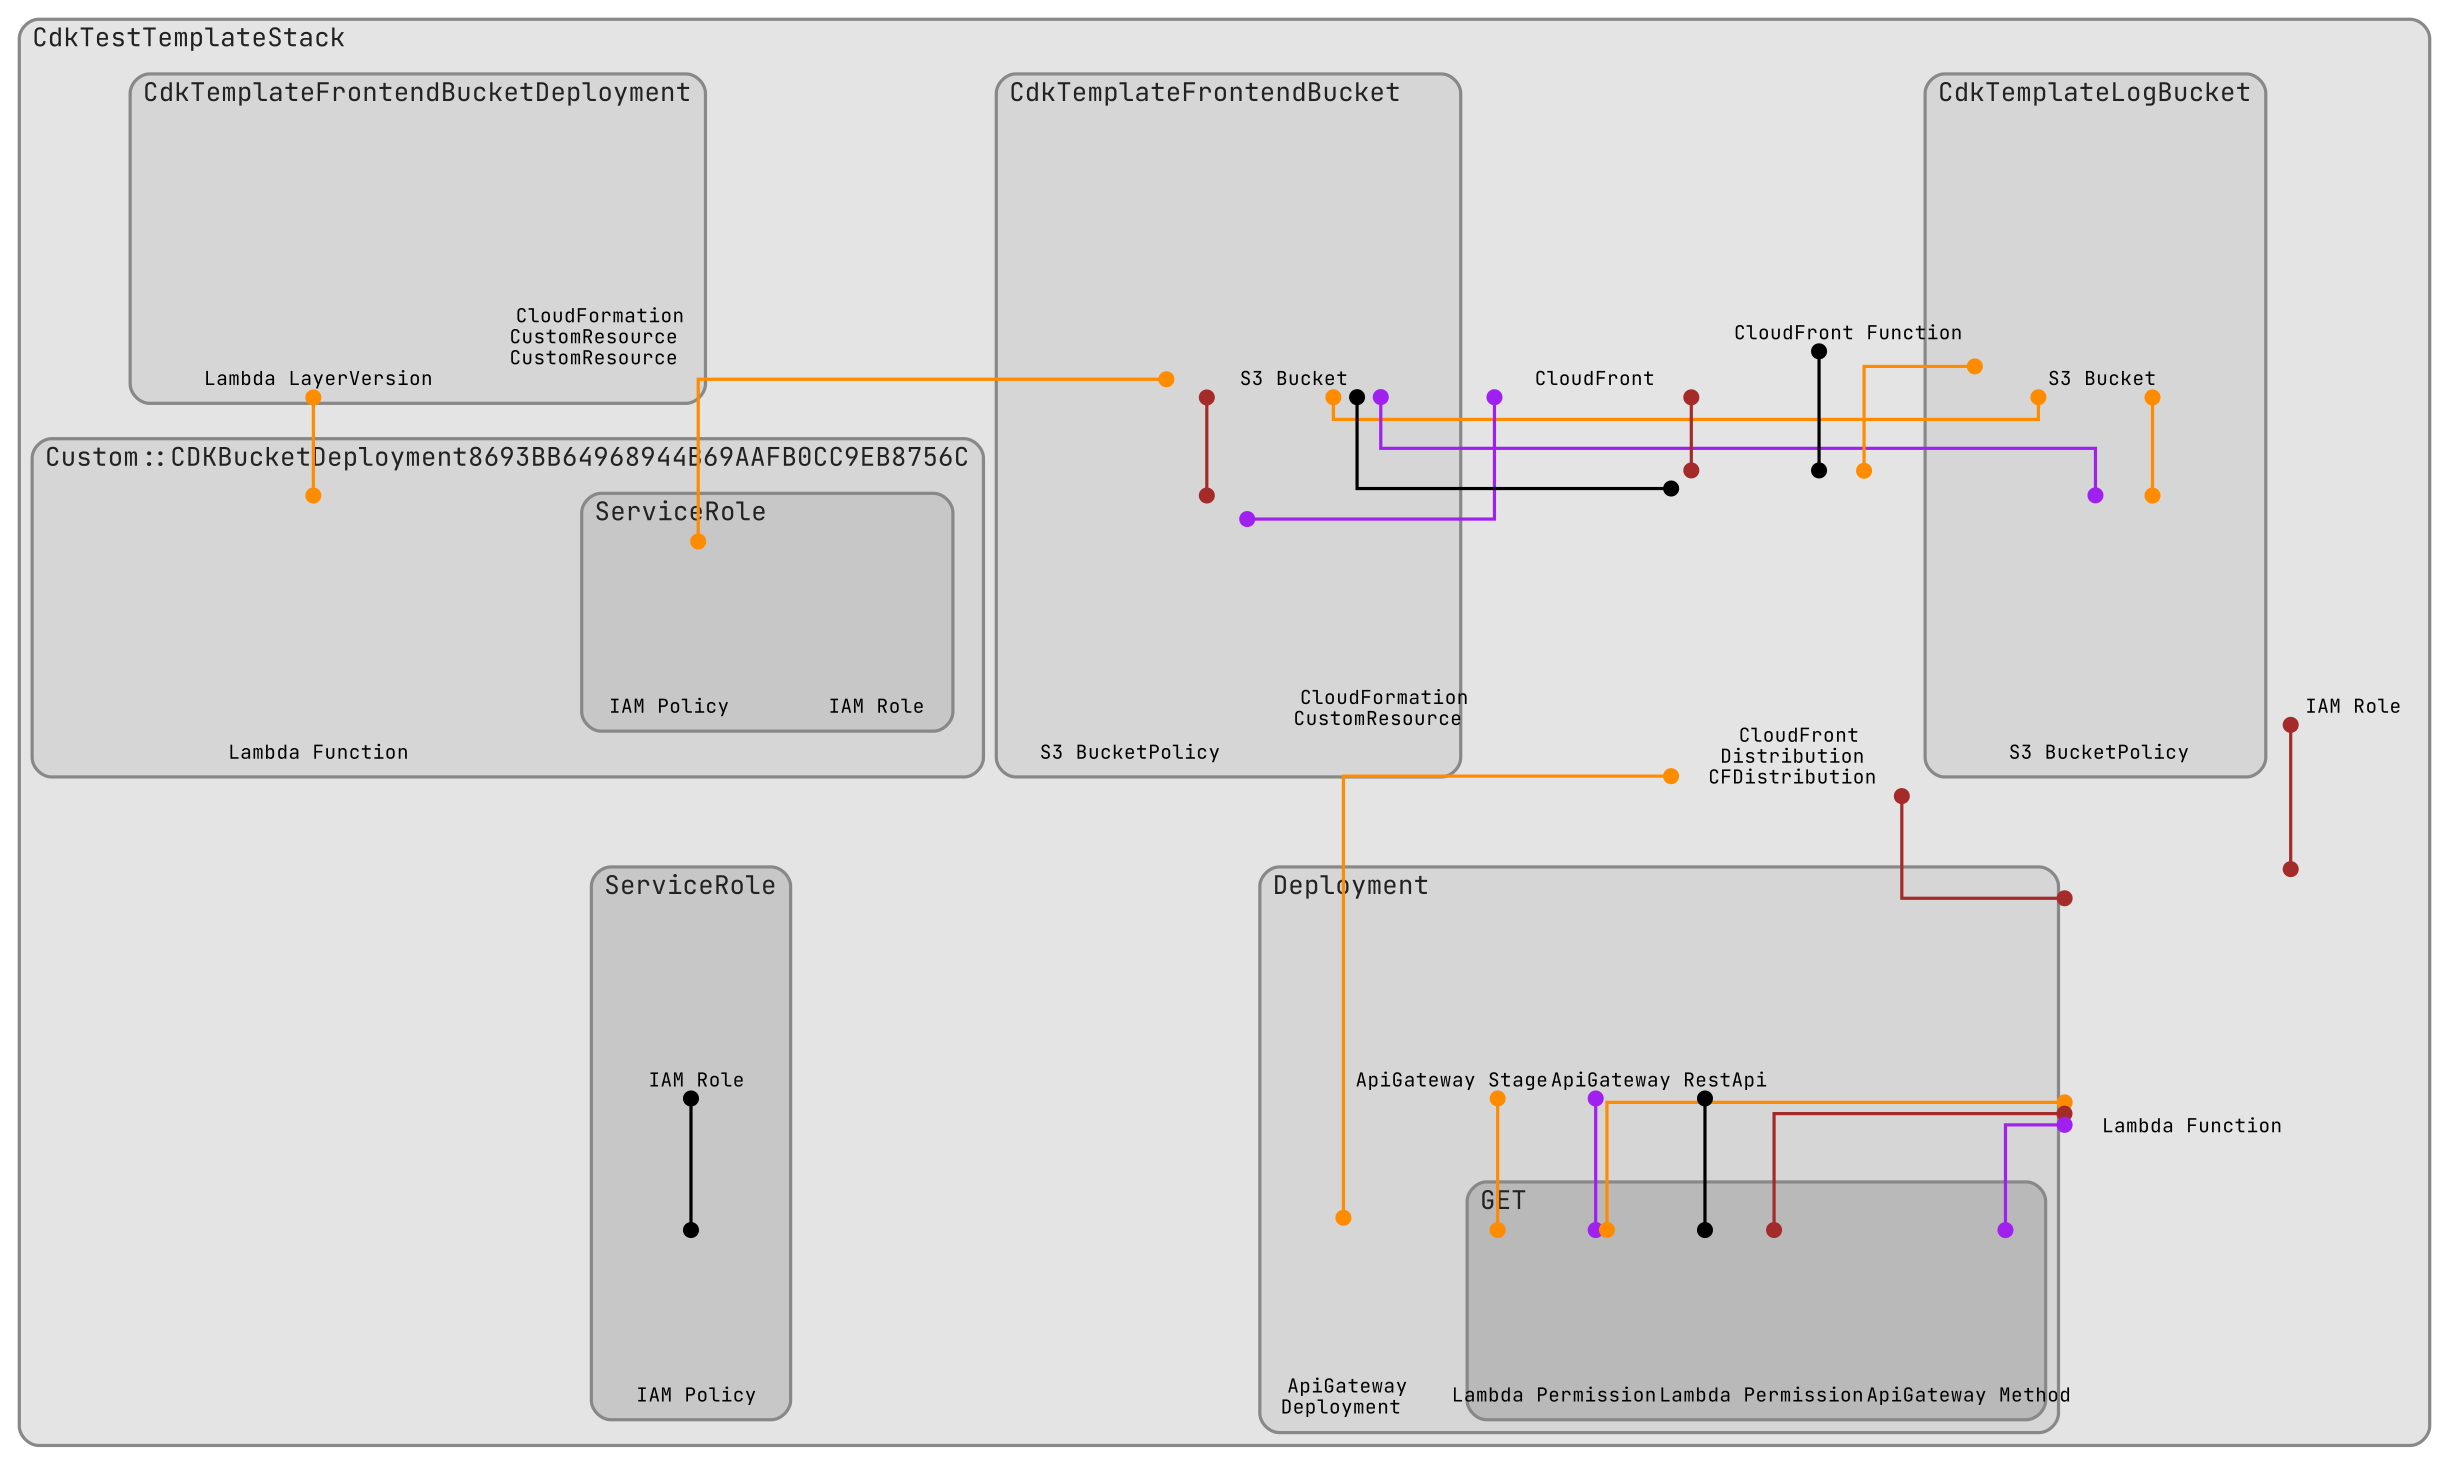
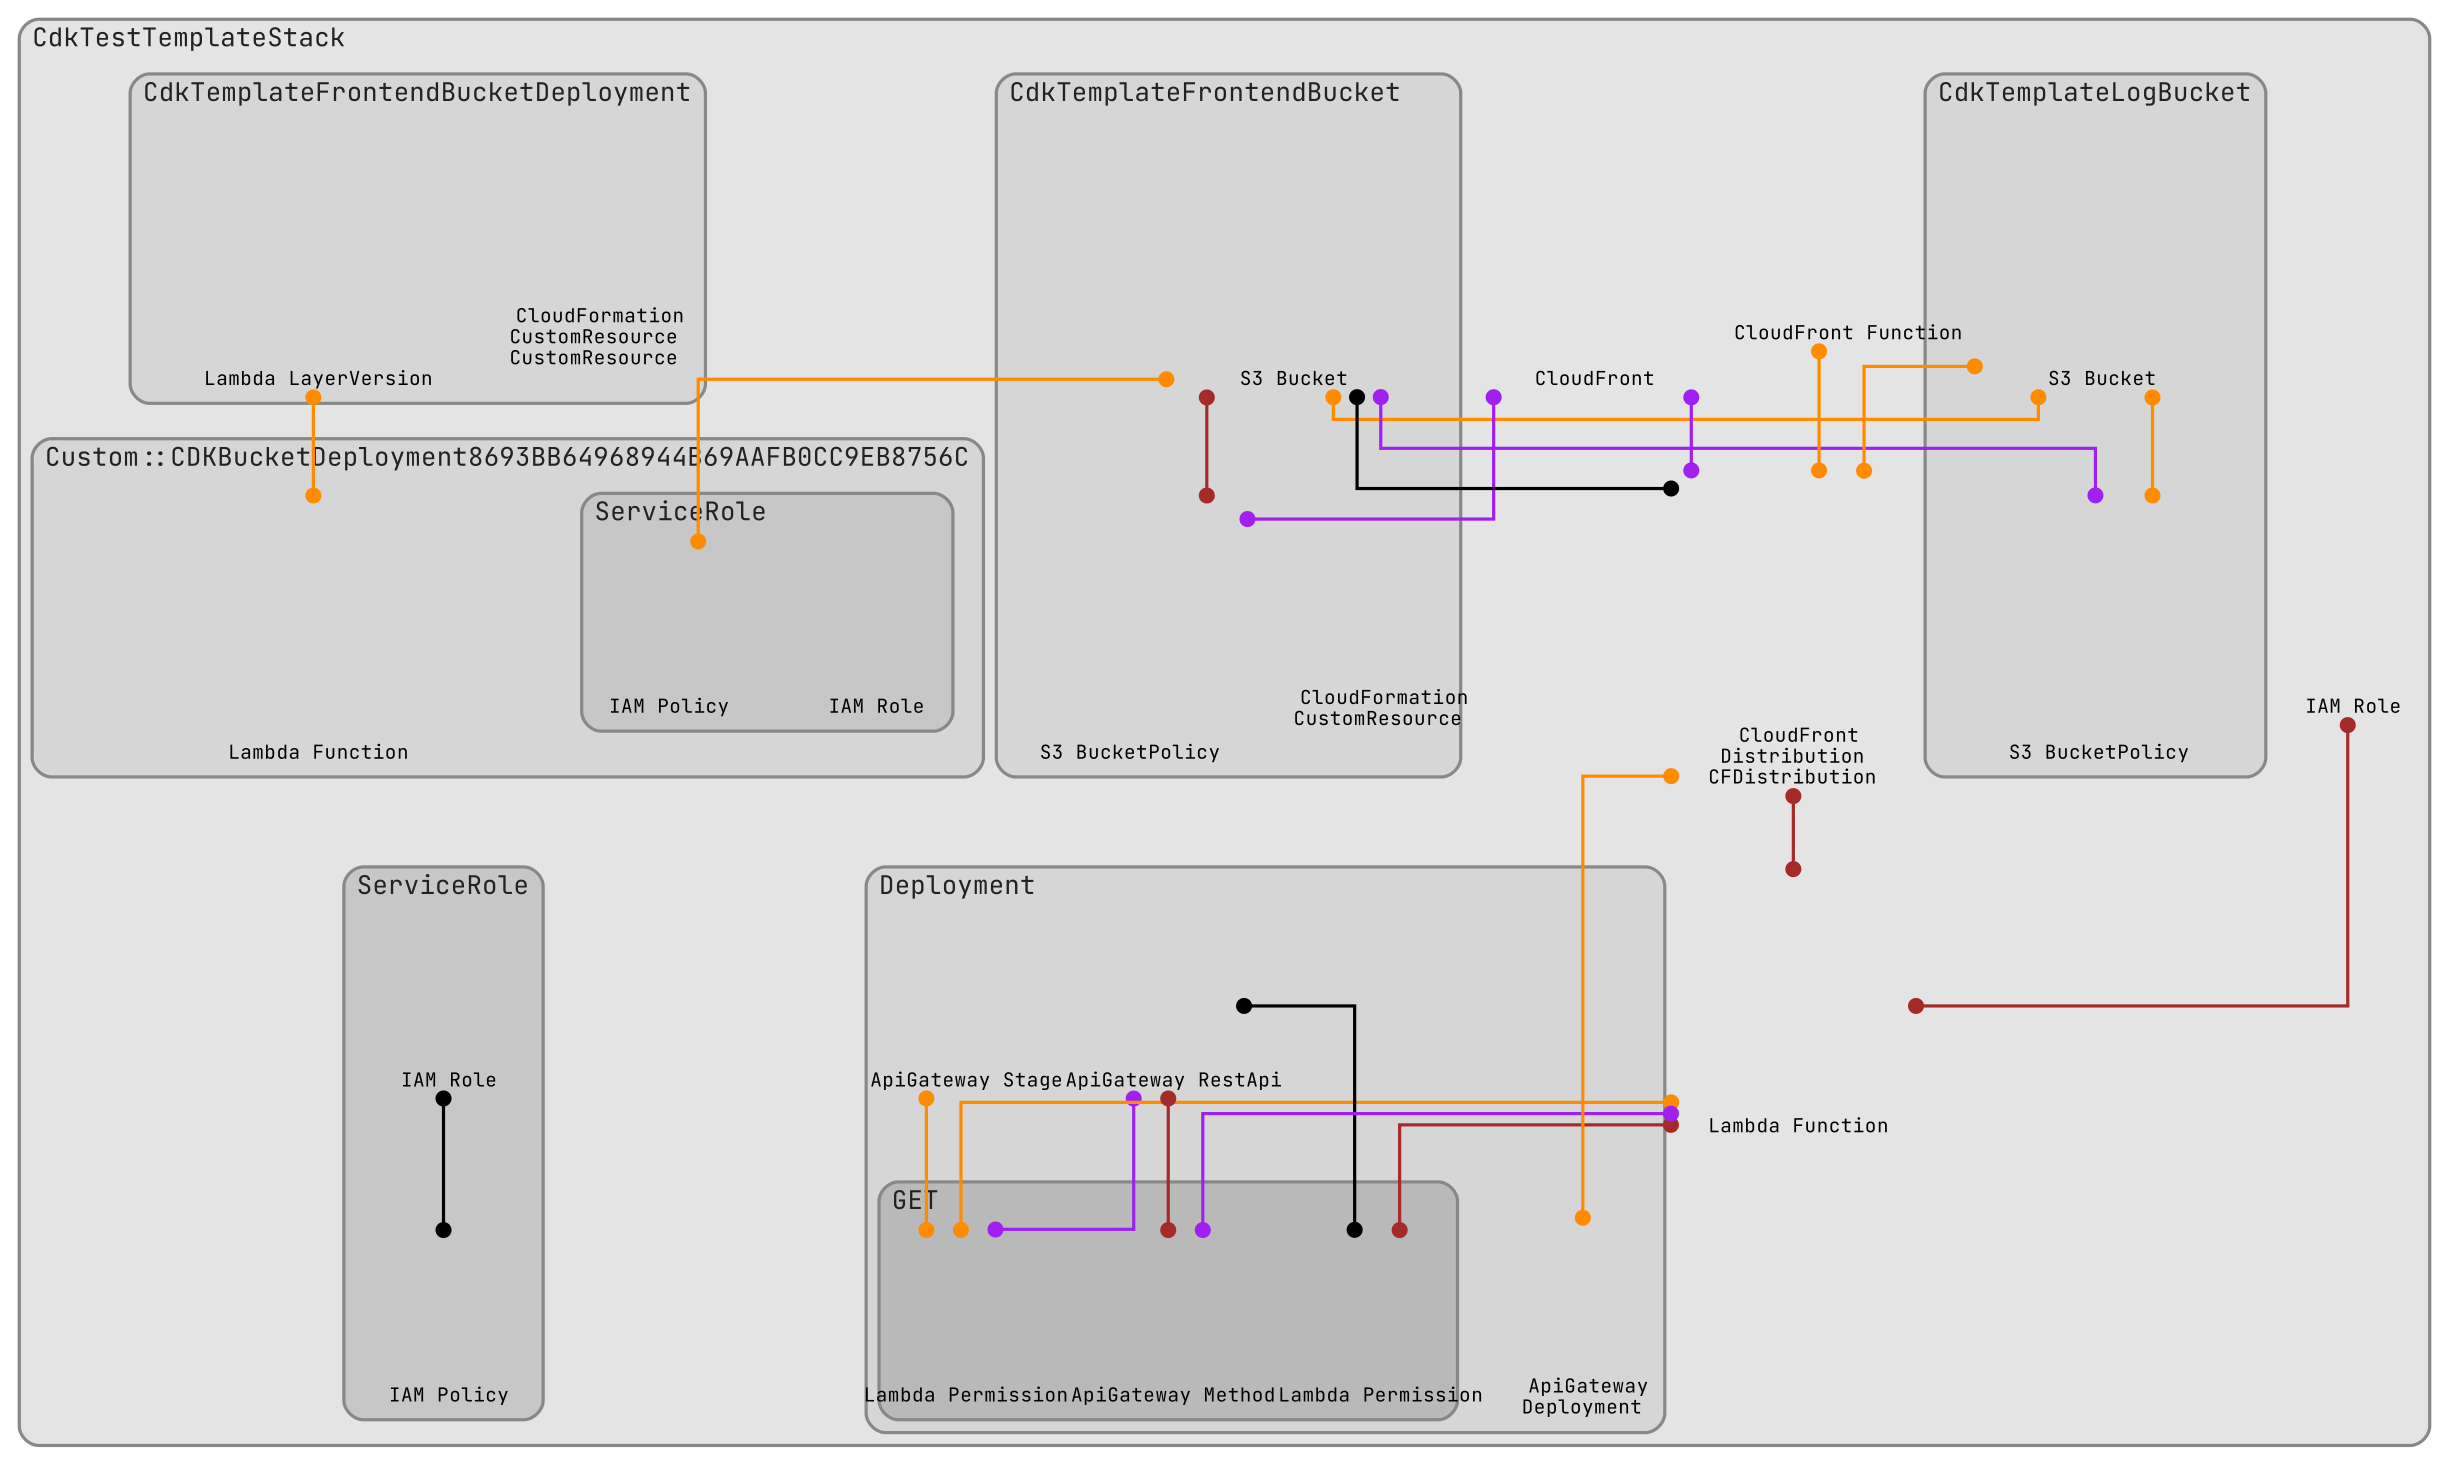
(1819, 408) -> (1819, 408)
(1691, 434) -> (1691, 434)
none -> (1168, 1164)
